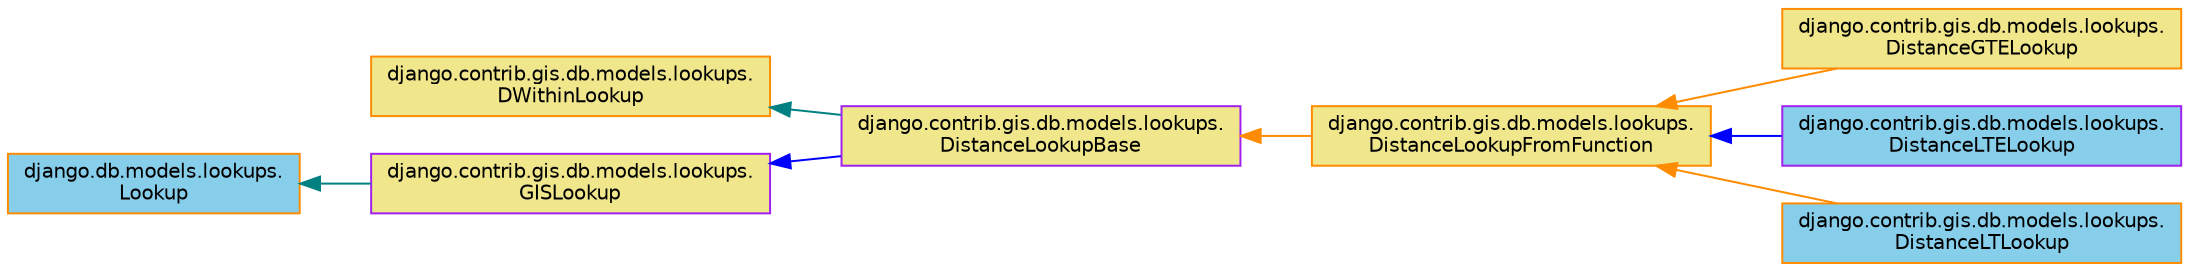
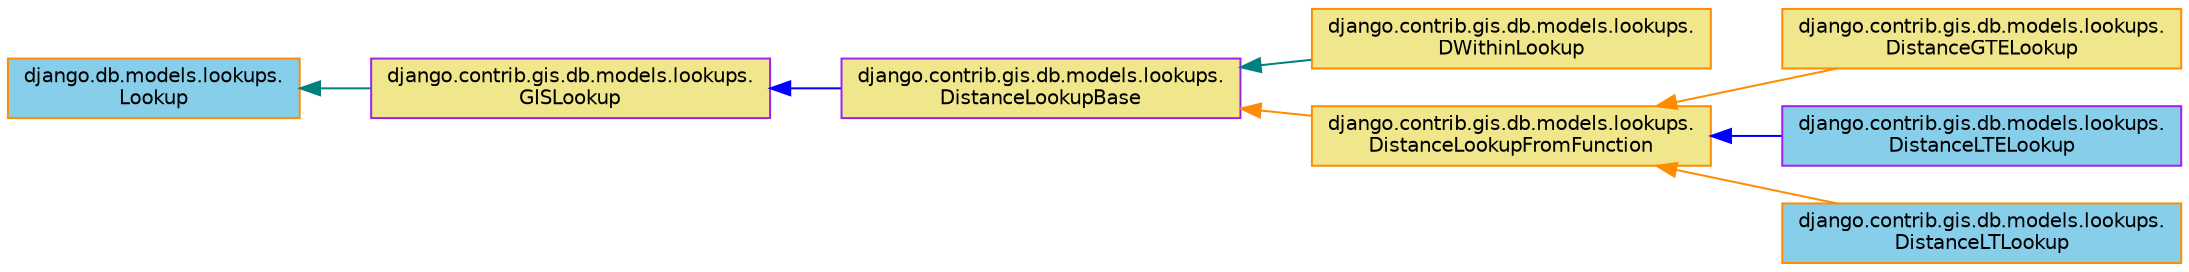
(816, 112) -> (1286, 62)
